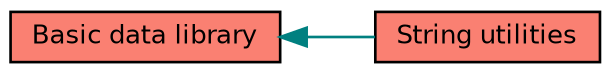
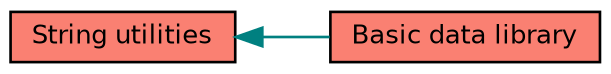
(341, 37) -> (296, 37)
